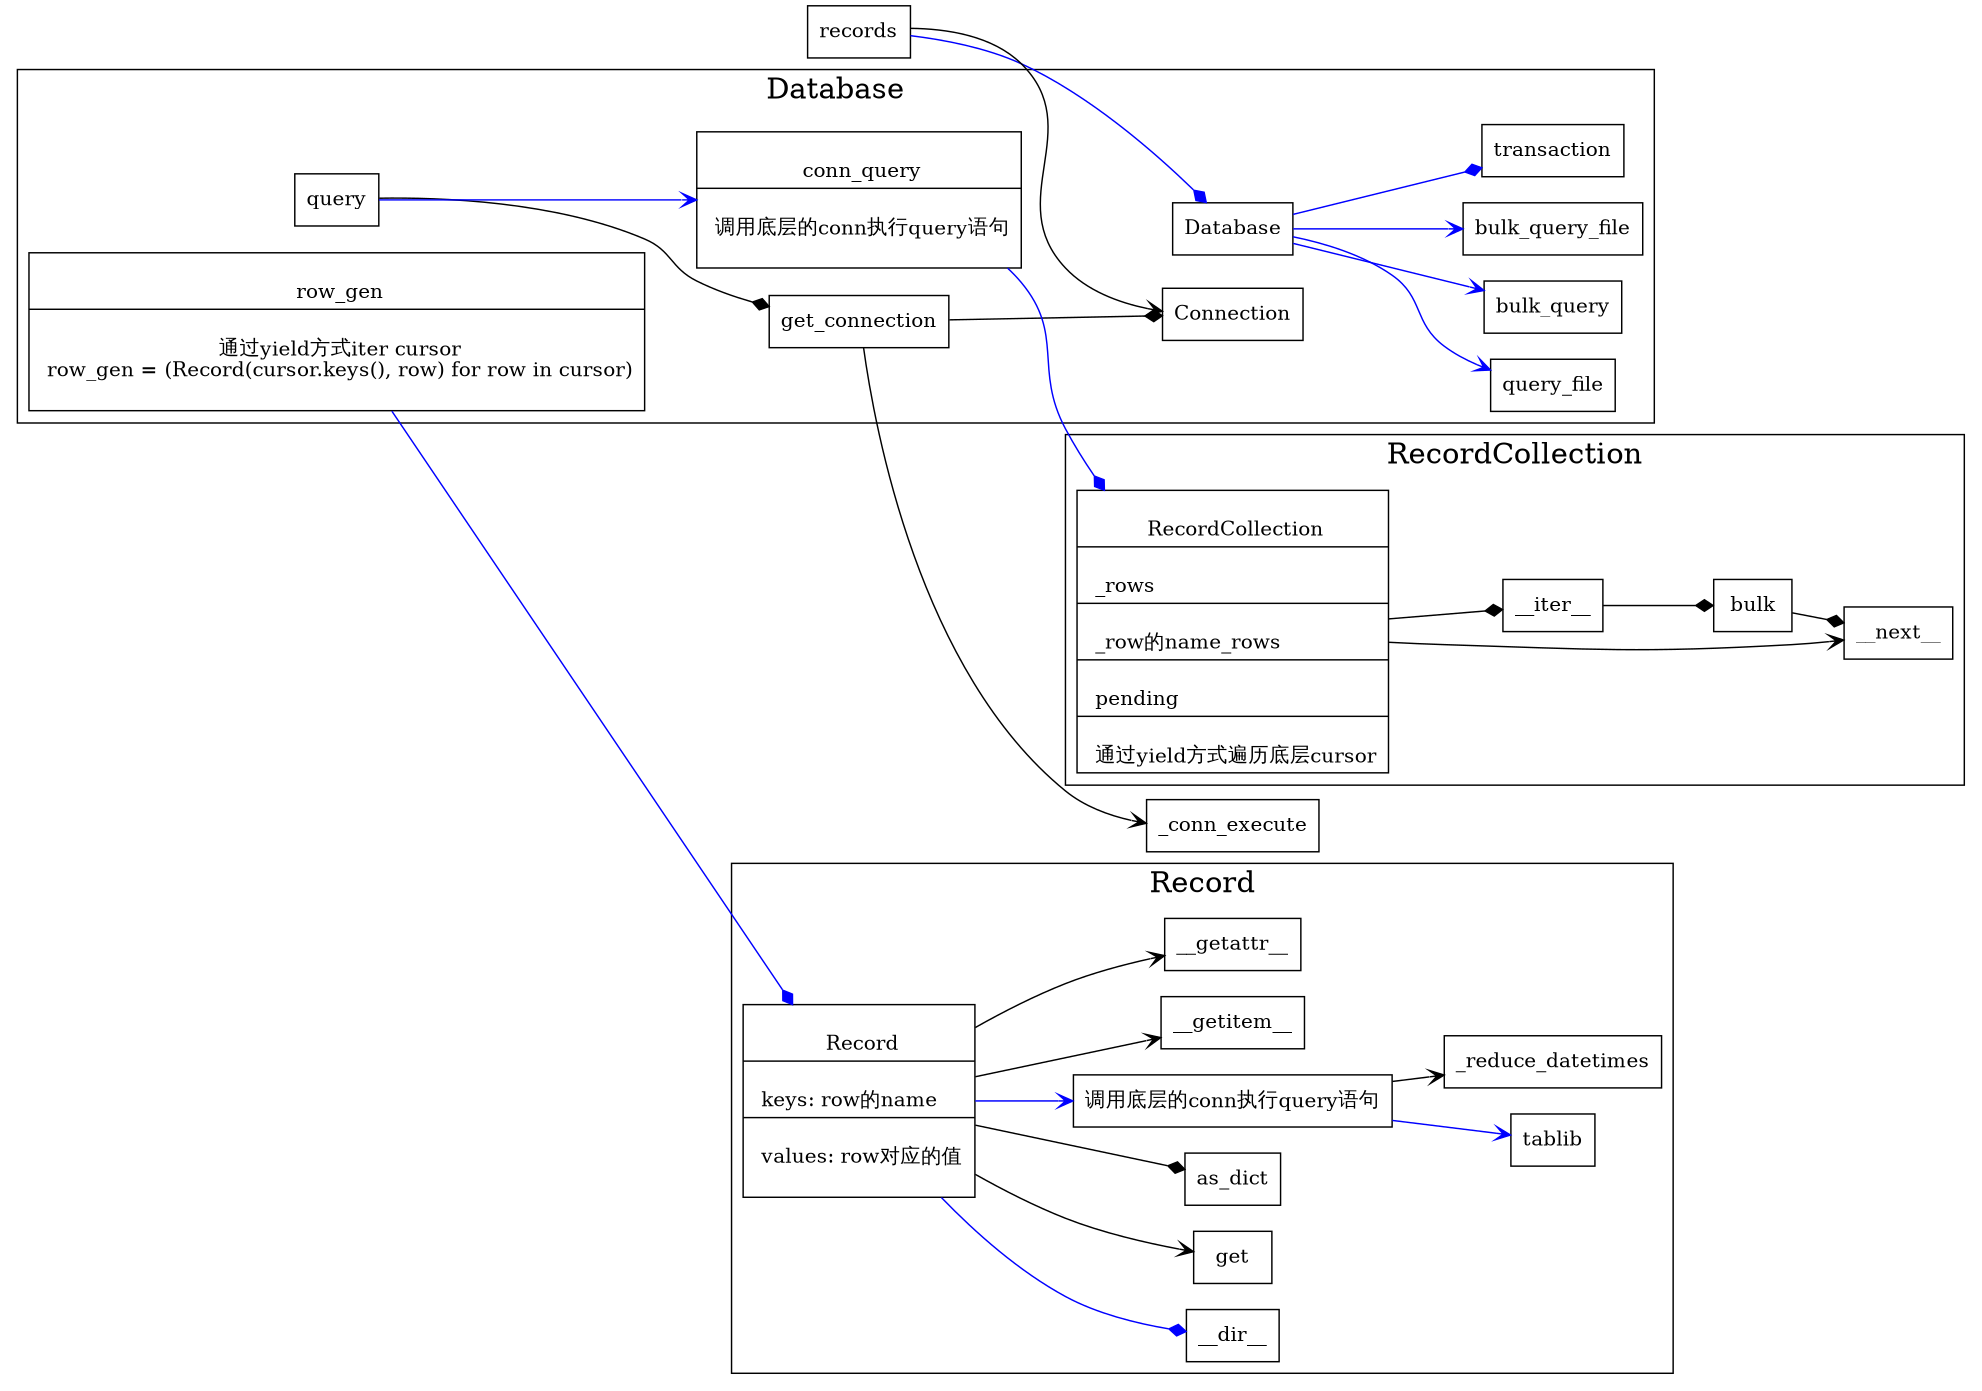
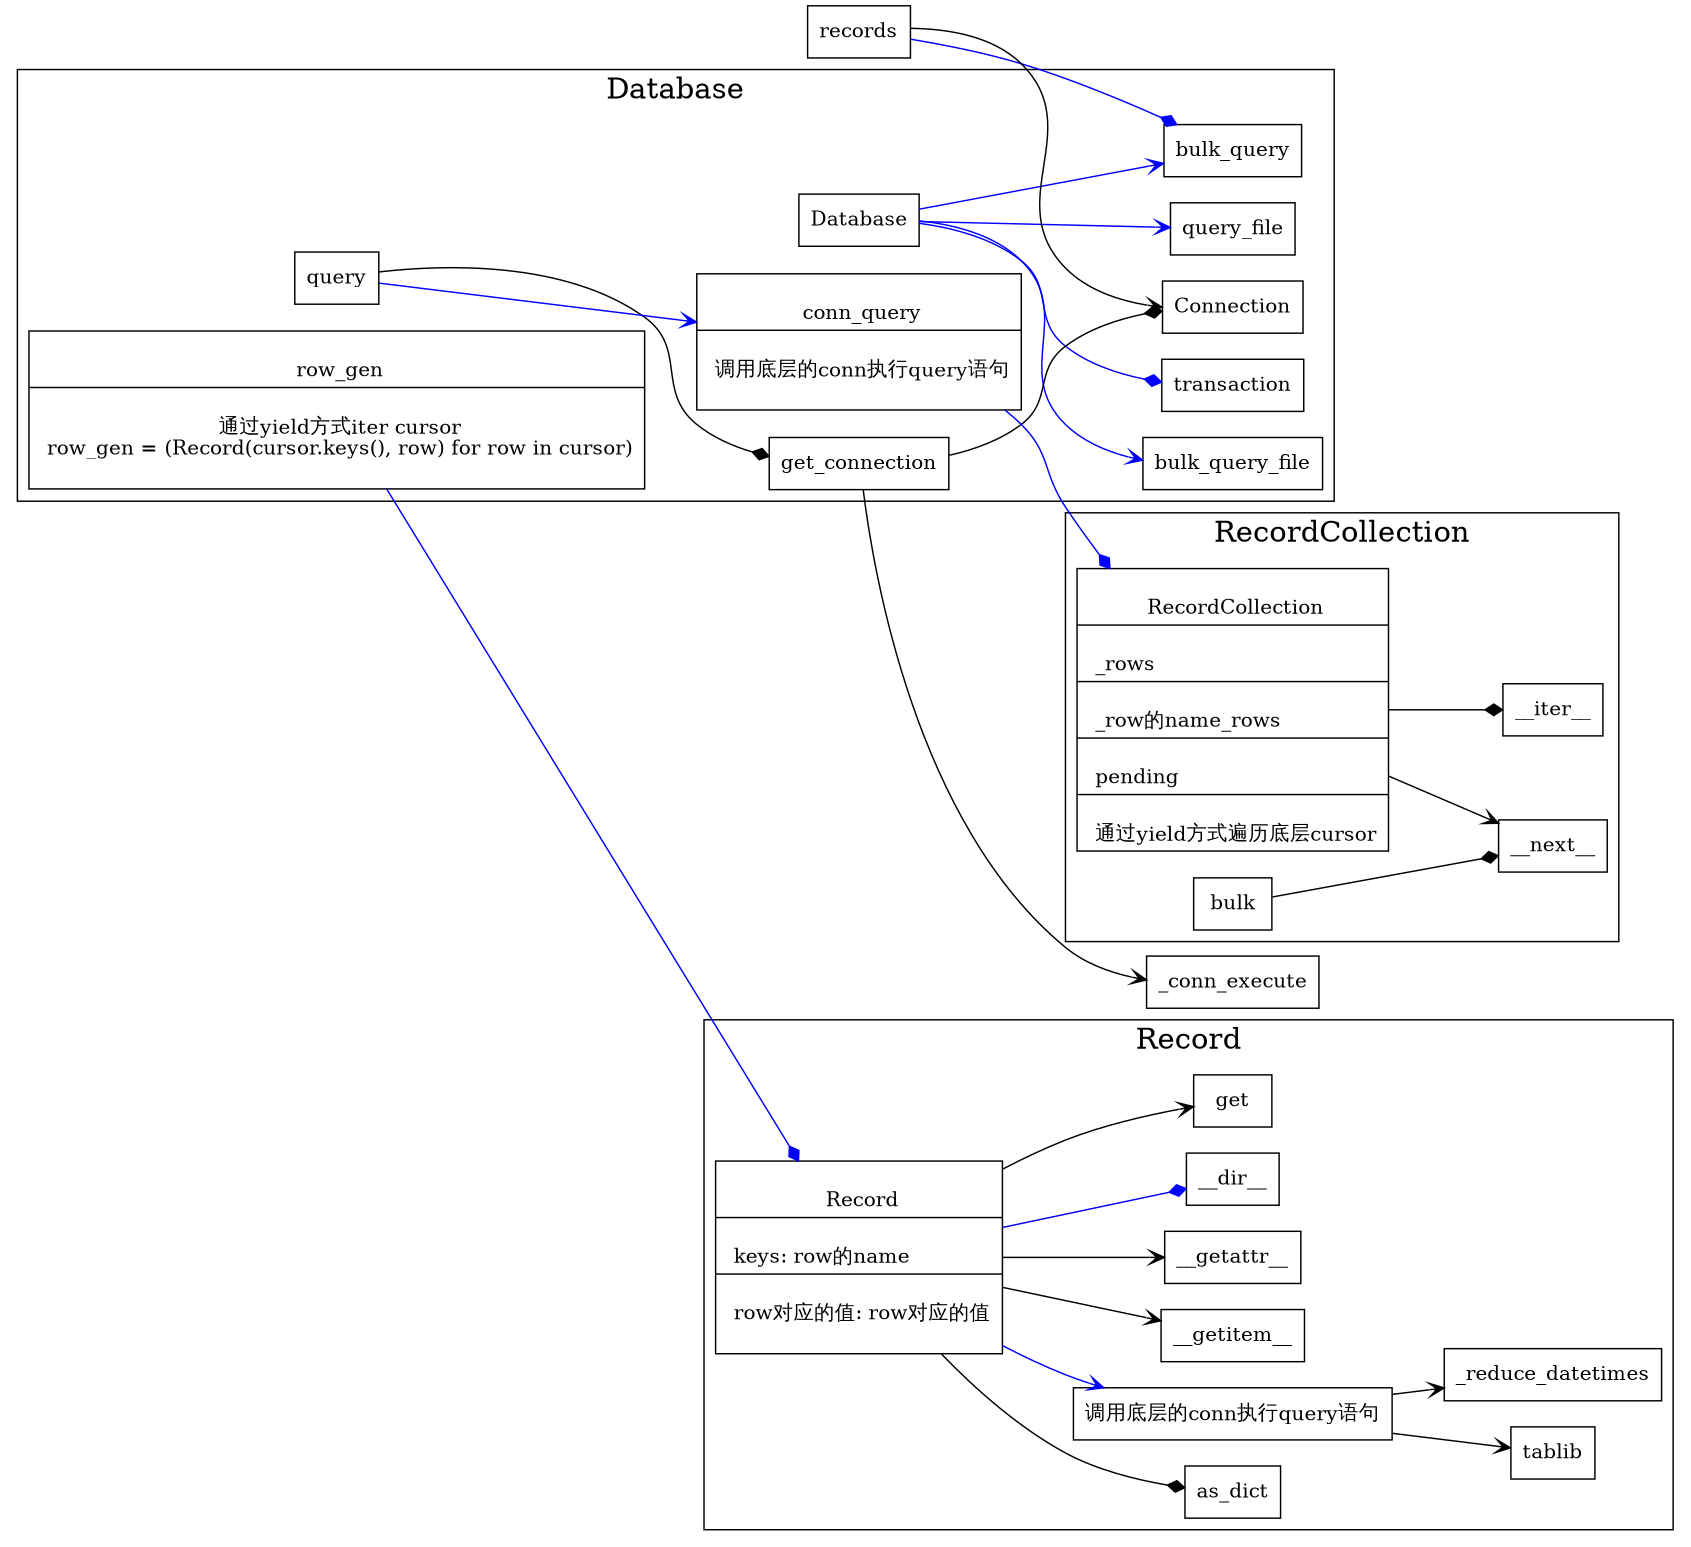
(1065, 88) -> (1070, 80)
(1649, 606) -> none
(1444, 1127) -> (1444, 1440)
(859, 1157) -> (859, 1313)
